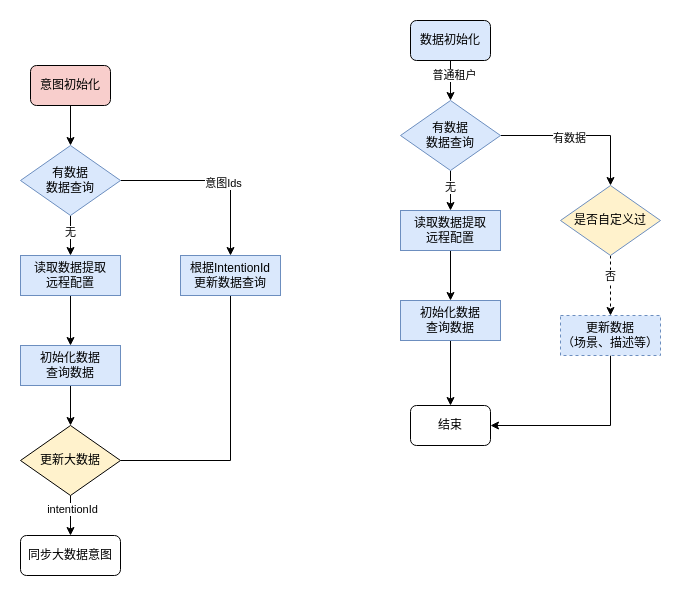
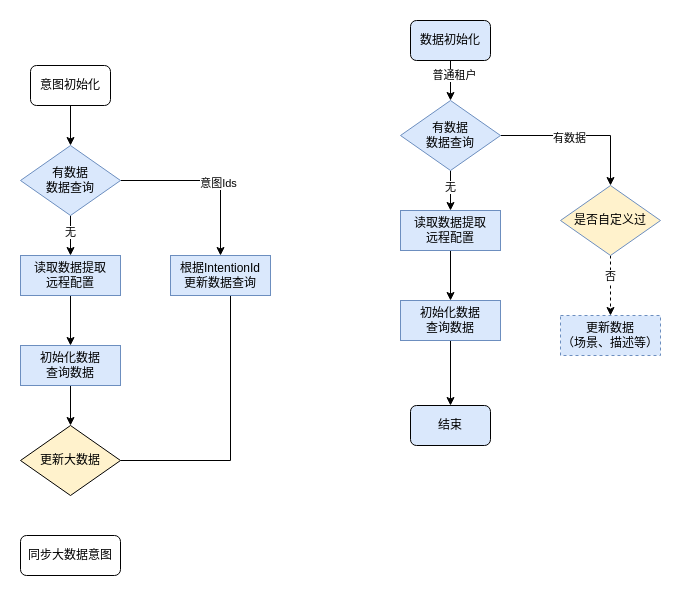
(71, 86) -> (71, 86)
(231, 276) -> (221, 276)
(451, 426) -> (451, 426)
(589, 426) -> none
(71, 512) -> none
